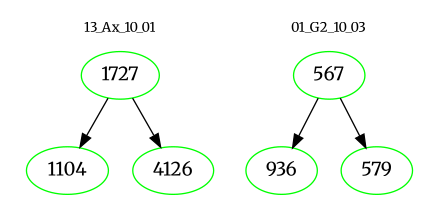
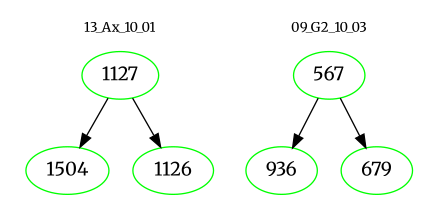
(329, 28) -> (329, 28)
(120, 75) -> (120, 75)
(67, 171) -> (67, 171)
(173, 171) -> (173, 171)
(377, 171) -> (377, 171)
